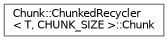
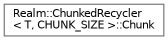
(84, 20) -> (84, 20)
